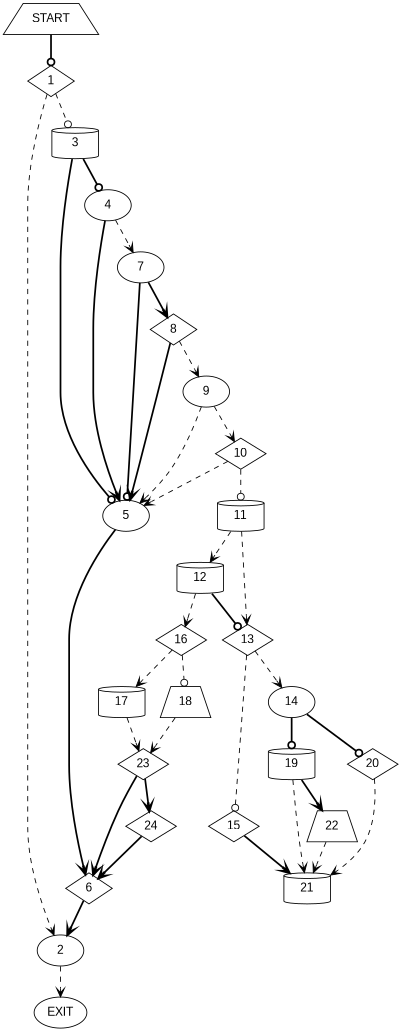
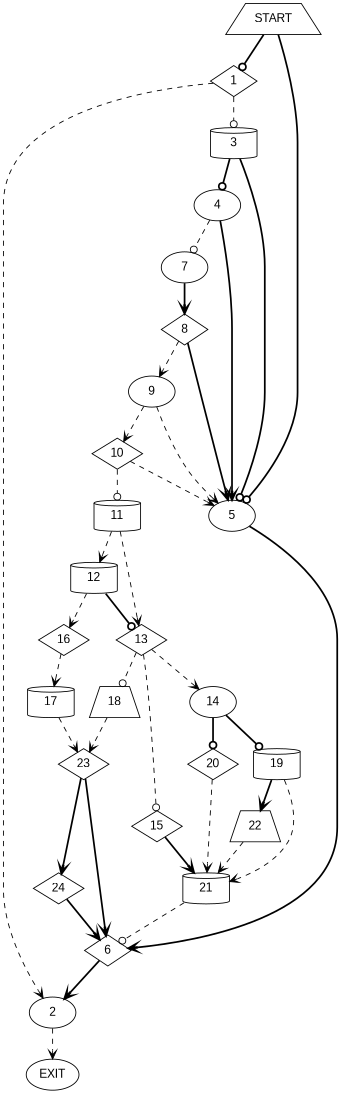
(122, 232) -> (203, 233)
(134, 388) -> (298, 271)
(183, 667) -> (130, 666)
none -> (155, 921)
